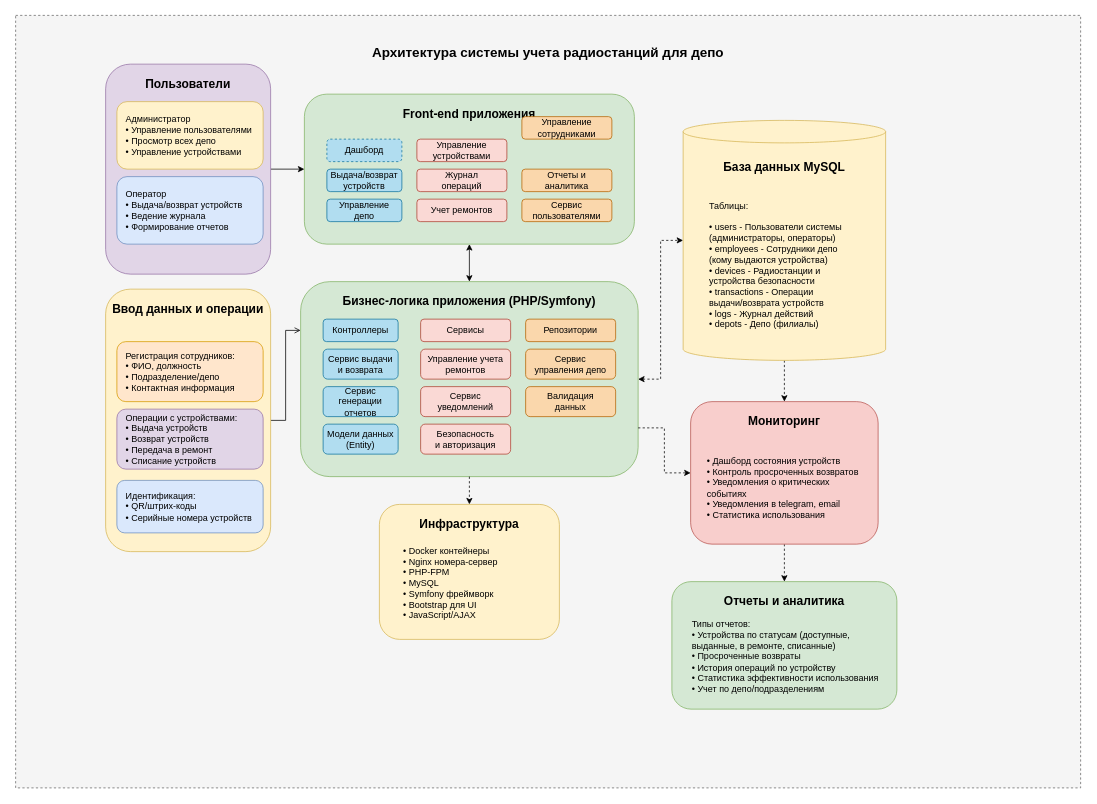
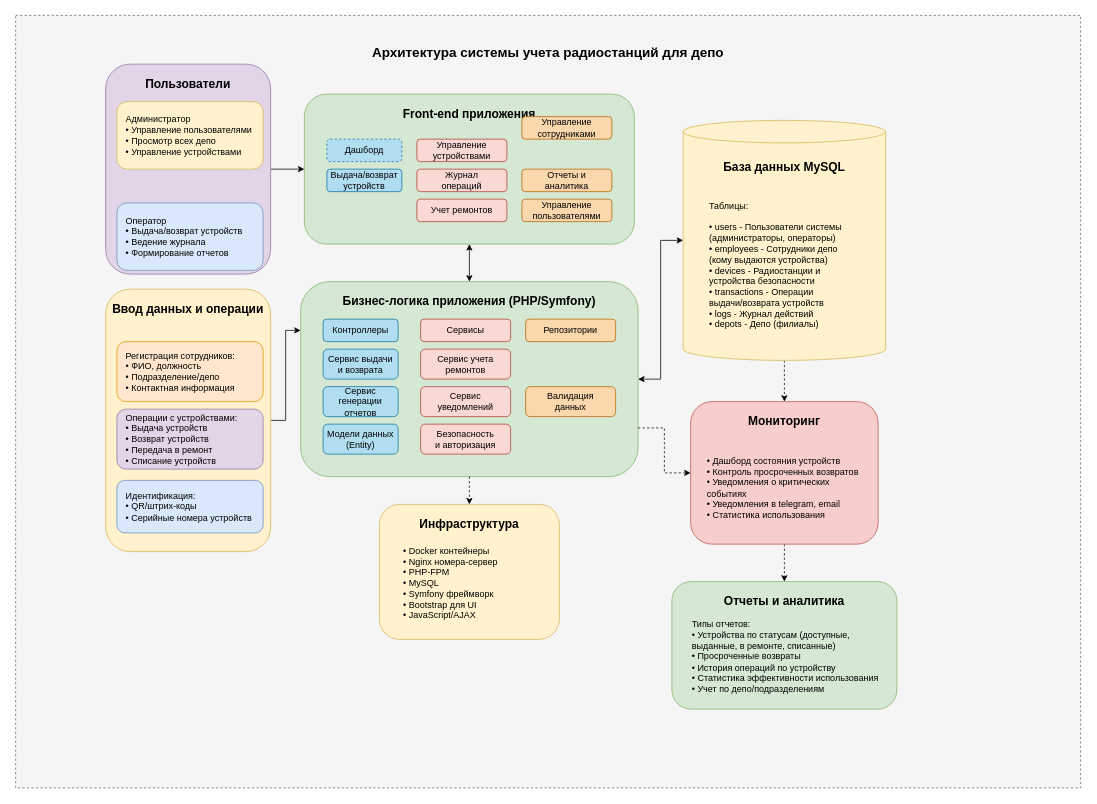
(190, 210) -> (190, 237)
(364, 210) -> none
(567, 210) -> (567, 210)
(660, 310) -> (660, 310)
(295, 330) -> (294, 330)
(465, 364) -> (465, 364)
(570, 364) -> none
